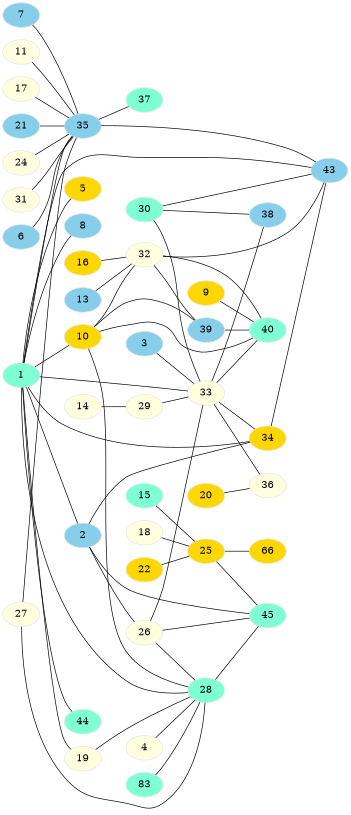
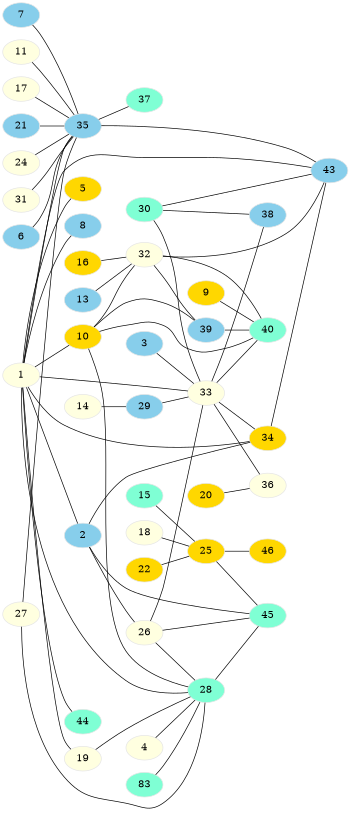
(21, 375) -> (21, 375)
(144, 407) -> (144, 407)
(268, 551) -> (268, 551)
